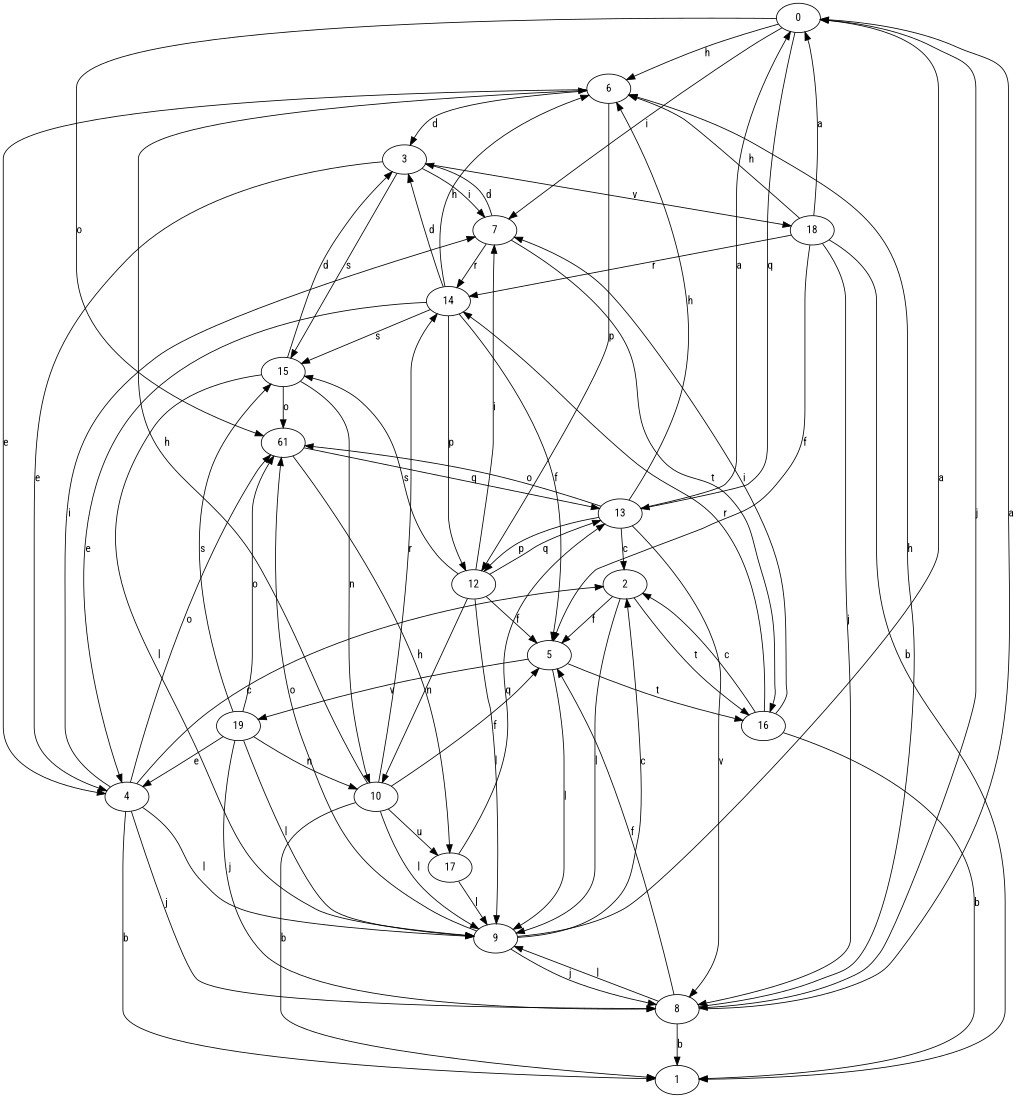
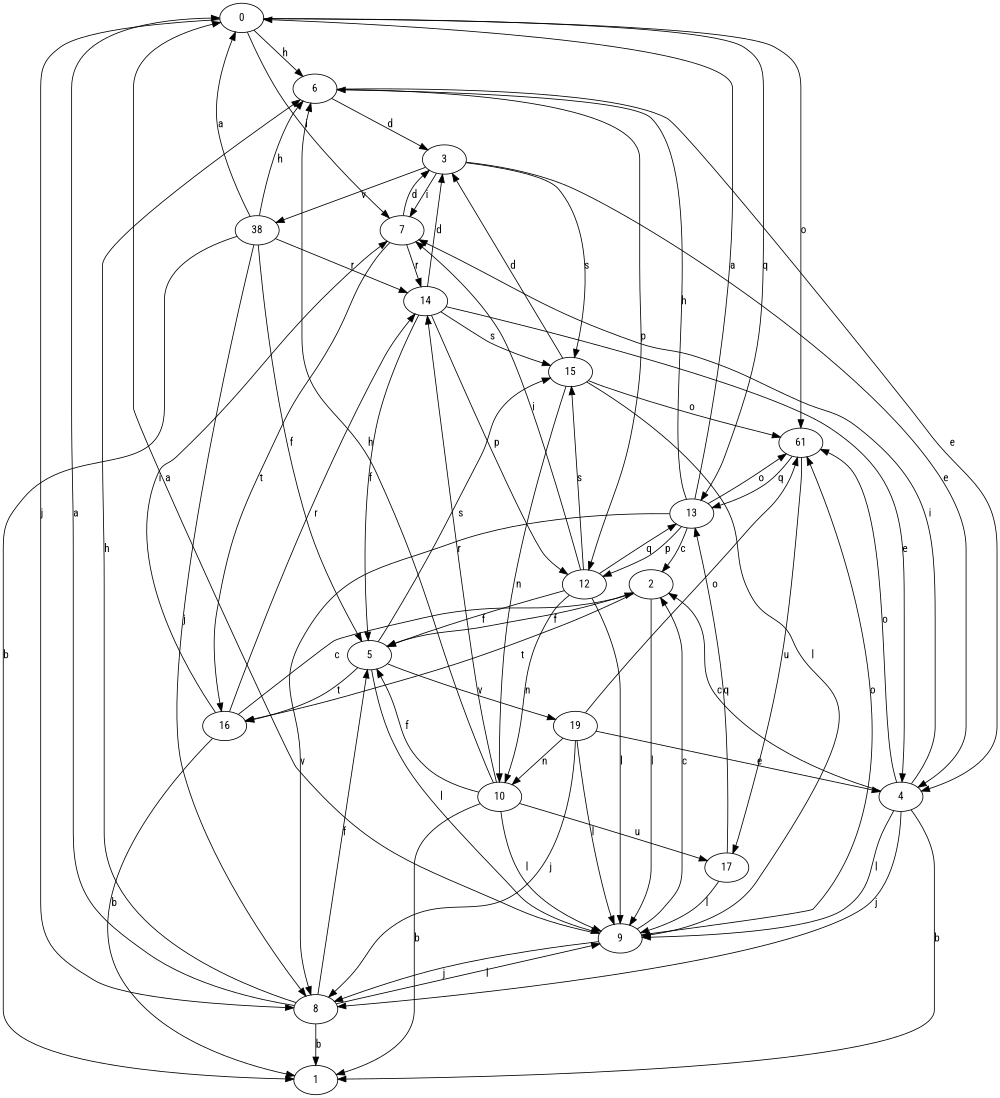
(470, 165) -> none
(812, 230) -> (257, 230)
(199, 544) -> (459, 498)
(420, 655) -> (787, 655)
